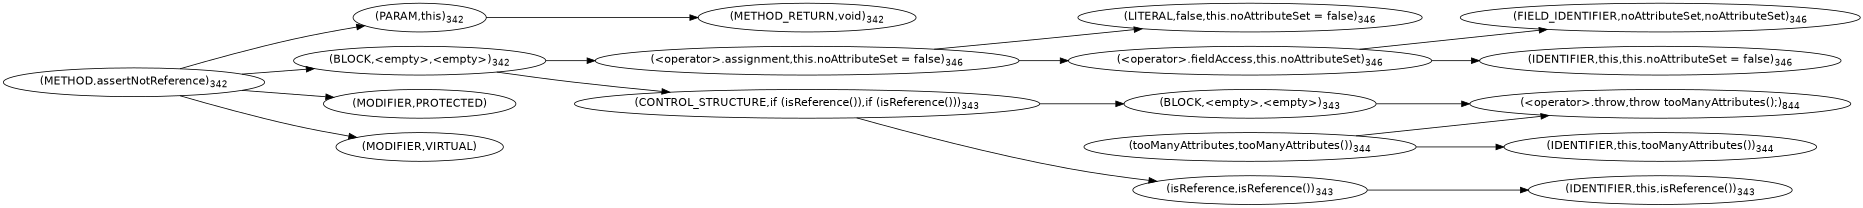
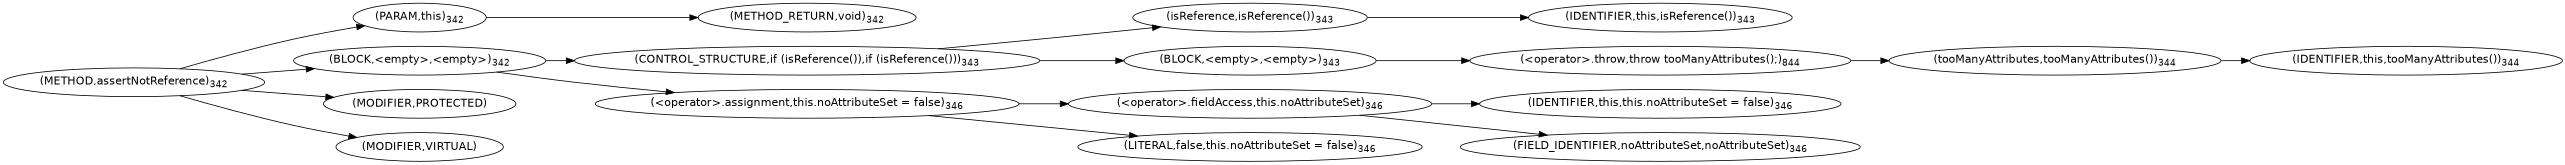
(1448, 126) -> (1866, 61)
